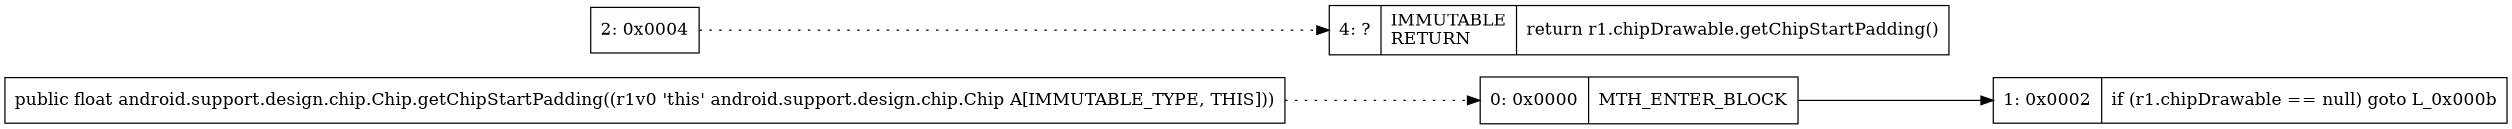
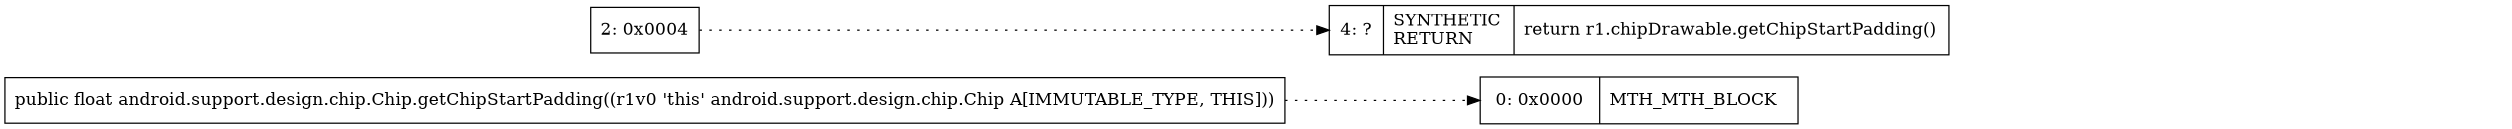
(1449, 20) -> (1448, 20)
(1693, 100) -> (1693, 100)
(2250, 100) -> none
